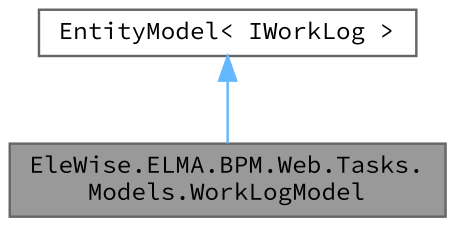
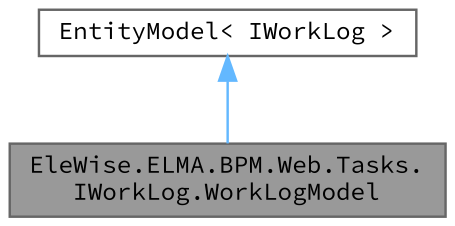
(228, 180) -> (228, 180)
